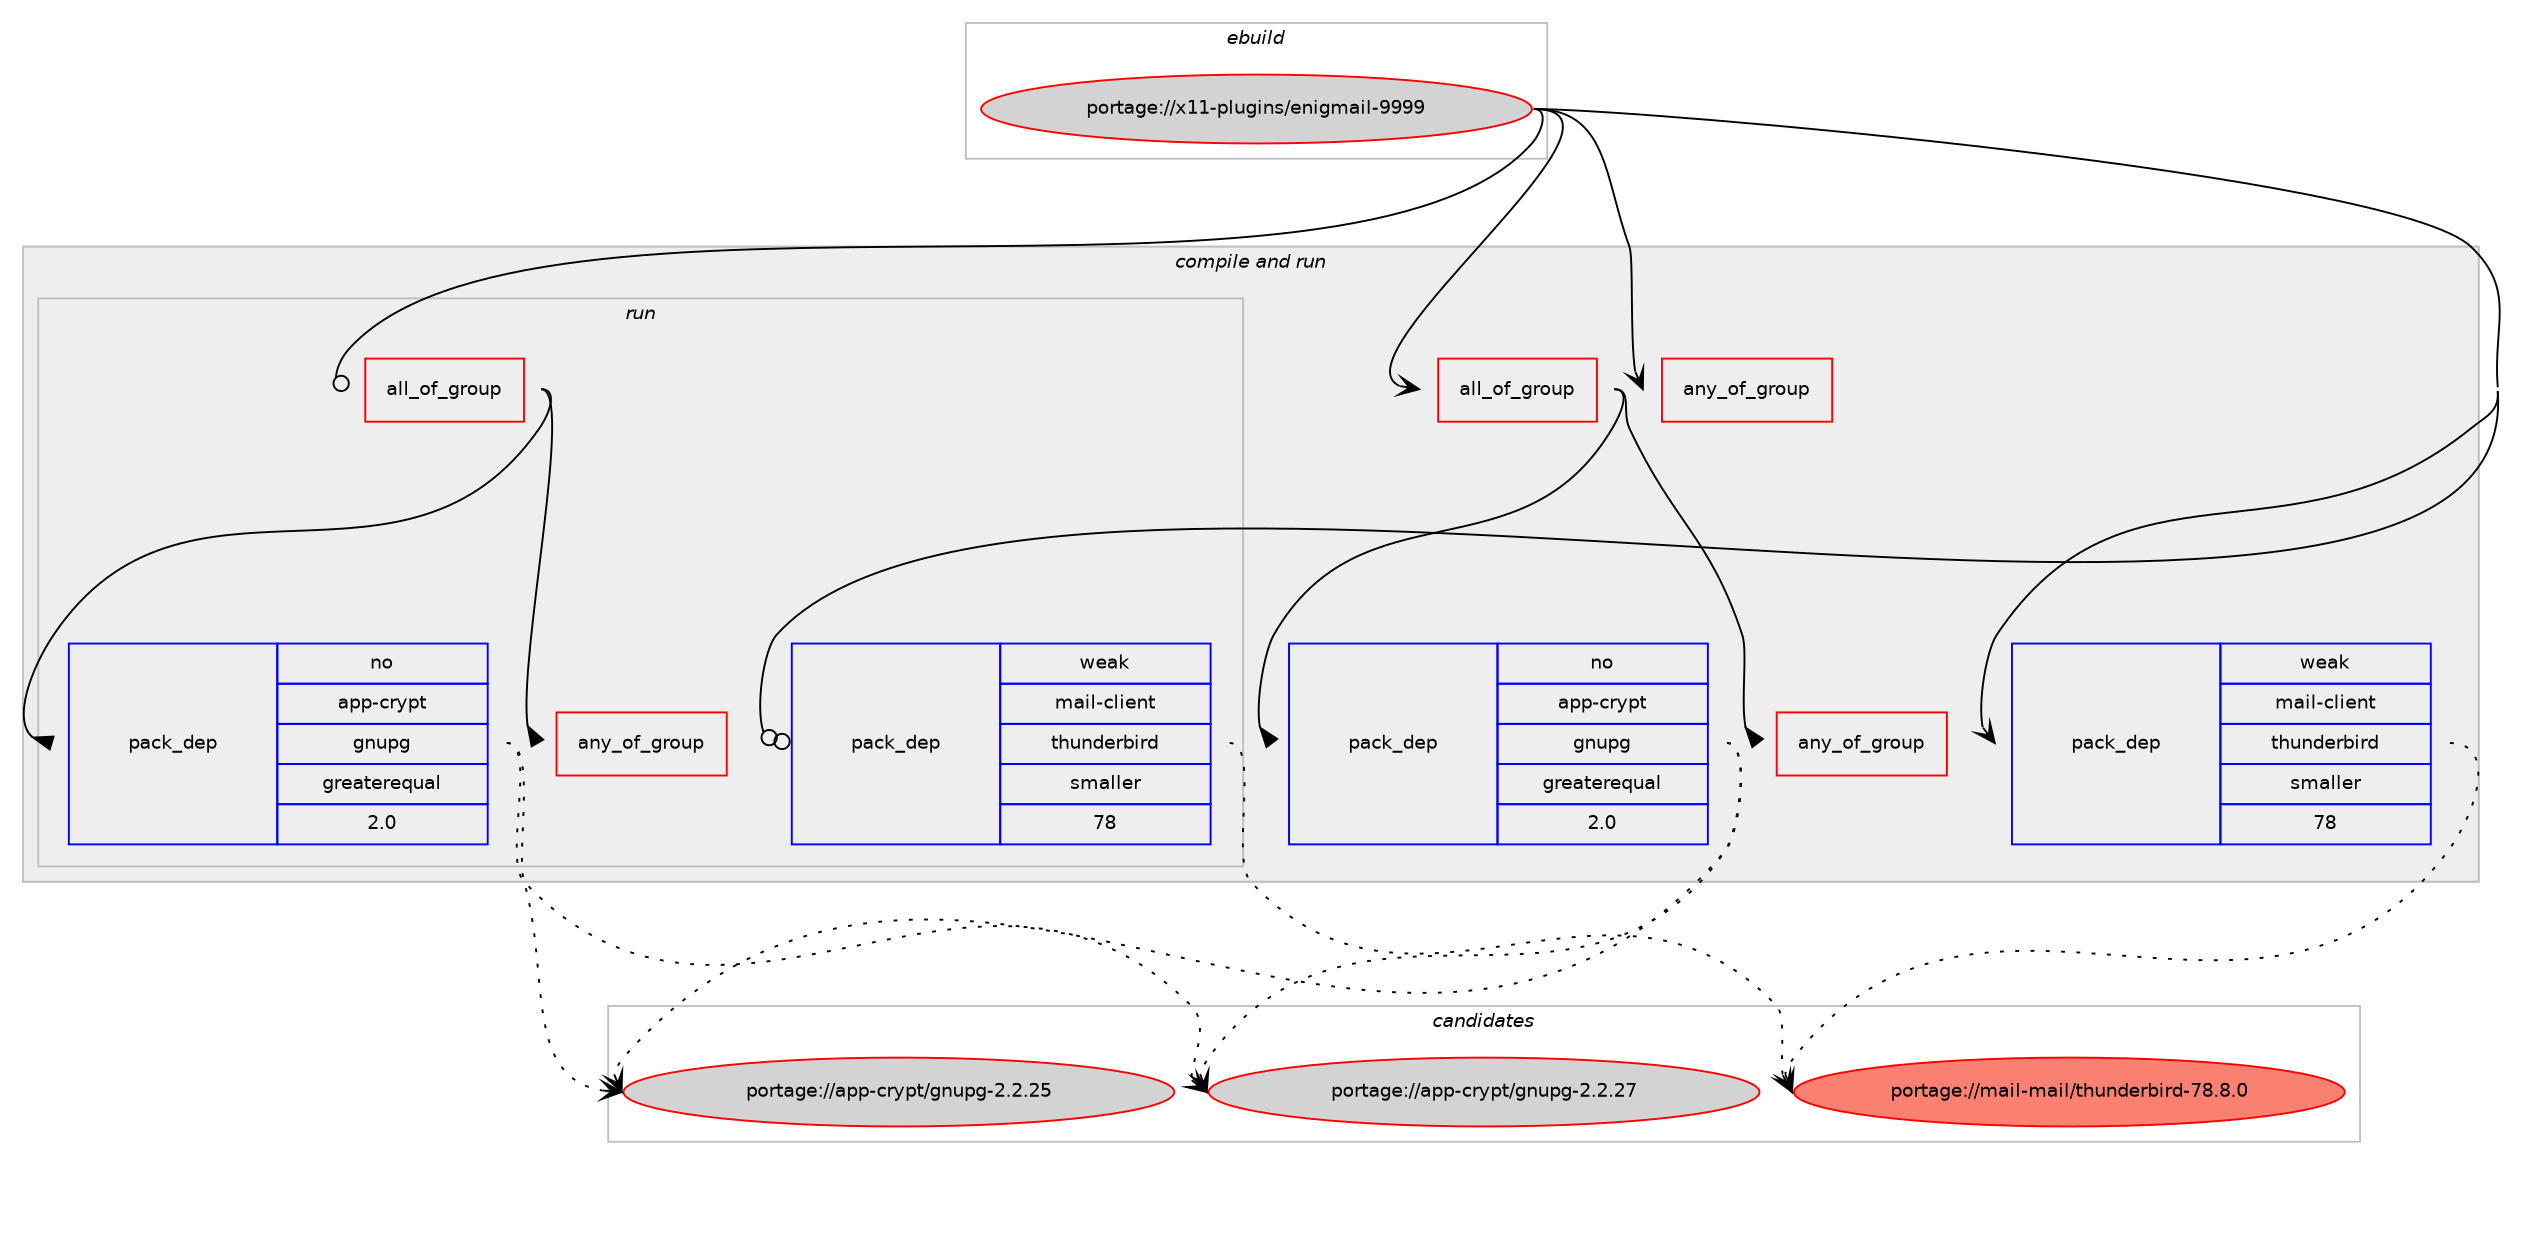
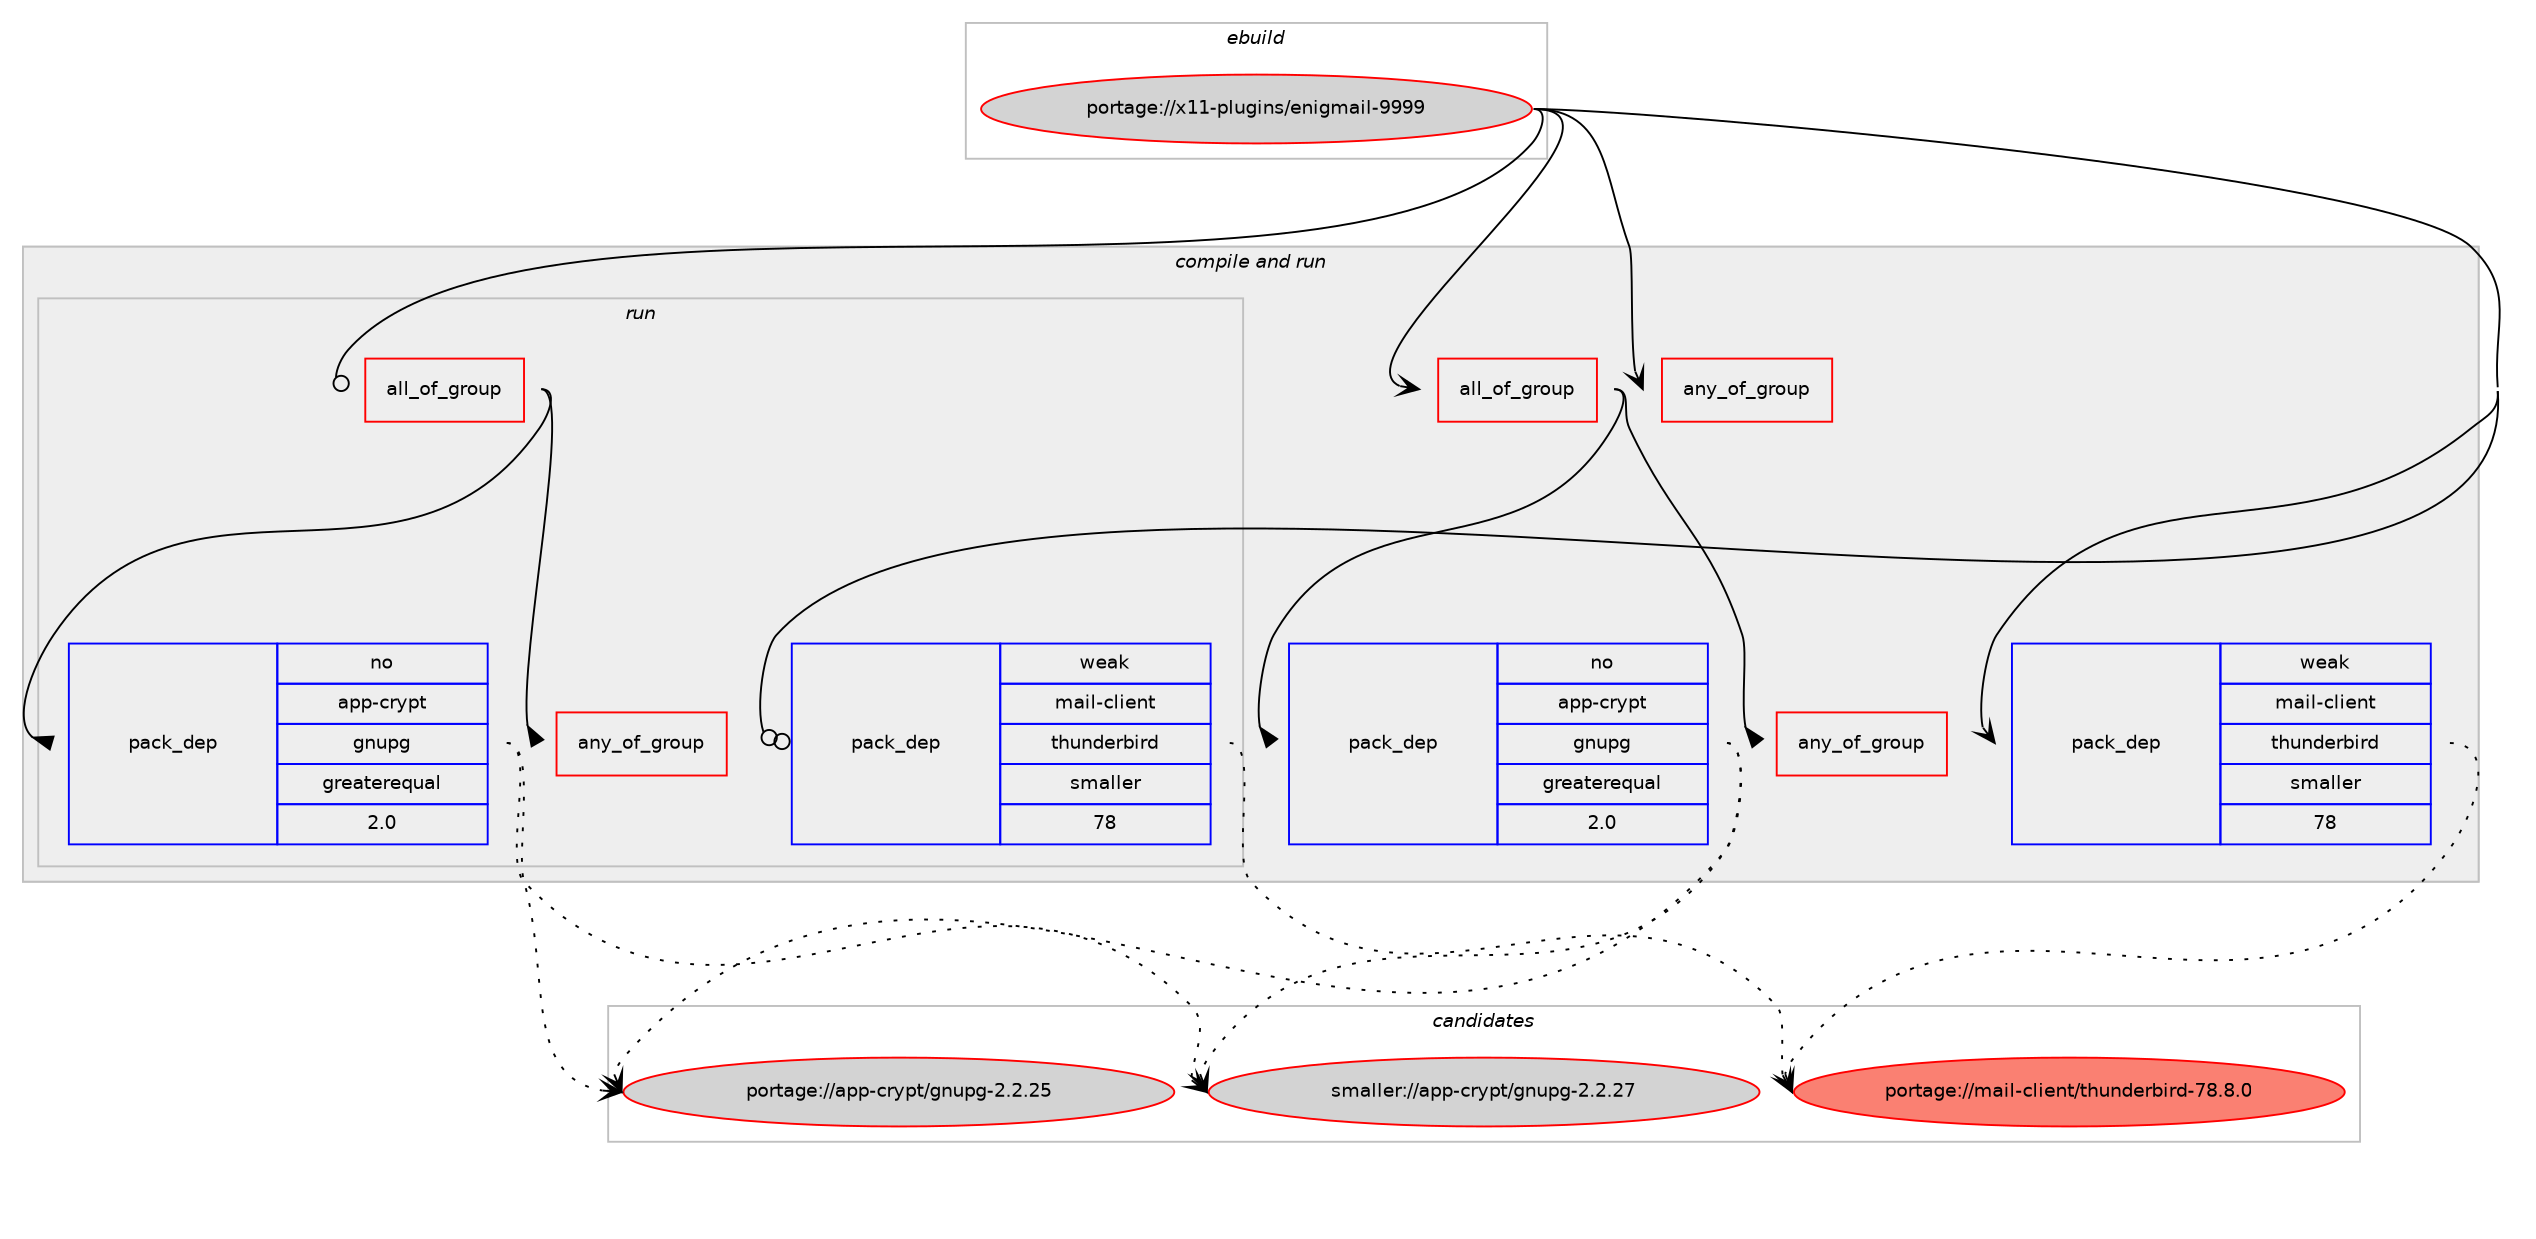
(1484, 1092) -> (1484, 1092)
(2069, 1092) -> (2069, 1092)
